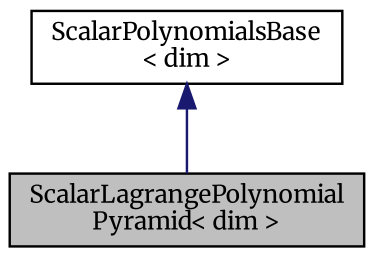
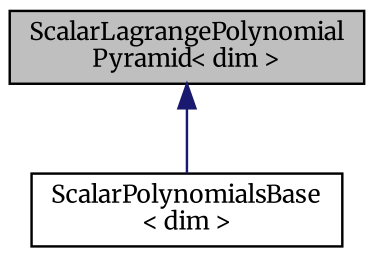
(187, 141) -> (187, 141)
